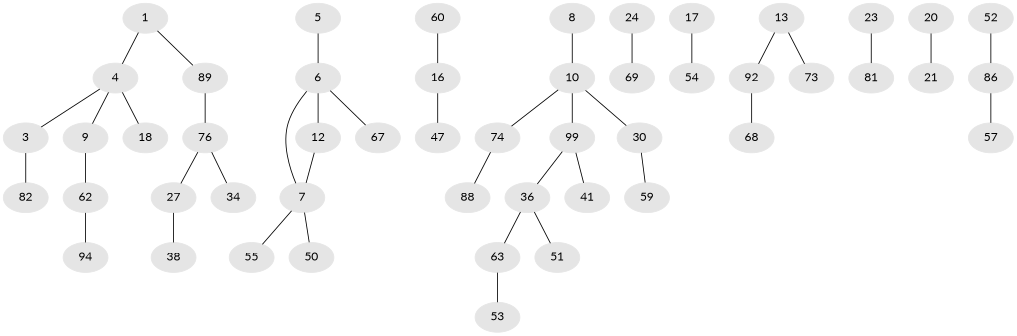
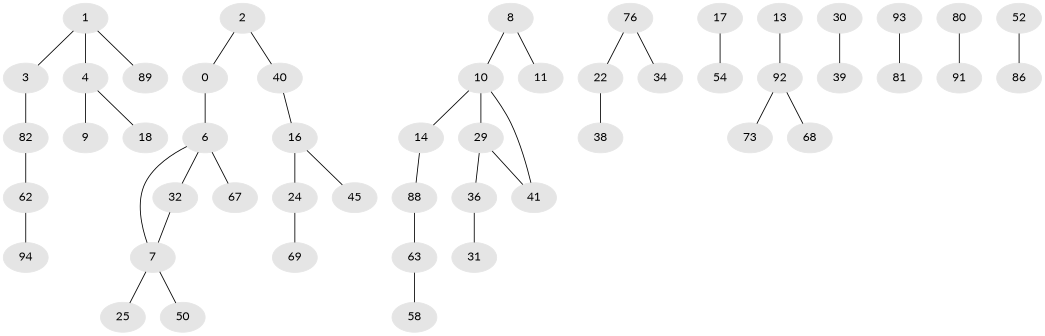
none -> (243, 18)
(318, 18) -> (205, 78)
(438, 18) -> (280, 78)
(871, 18) -> (899, 18)
(931, 18) -> (959, 18)
(797, 48) -> (765, 108)
none -> (541, 78)
(931, 78) -> (959, 78)
(71, 108) -> (56, 48)
(205, 108) -> none
(606, 108) -> (516, 135)
(318, 138) -> (175, 198)
(438, 138) -> (355, 198)
(498, 138) -> (421, 138)
(572, 138) -> (481, 138)
(991, 138) -> none
(86, 168) -> (26, 168)
none -> (295, 168)
(174, 198) -> (600, 78)
(647, 198) -> (840, 78)
(512, 228) -> (414, 228)
(252, 257) -> (123, 317)
(557, 257) -> (474, 257)
(498, 317) -> (414, 317)
